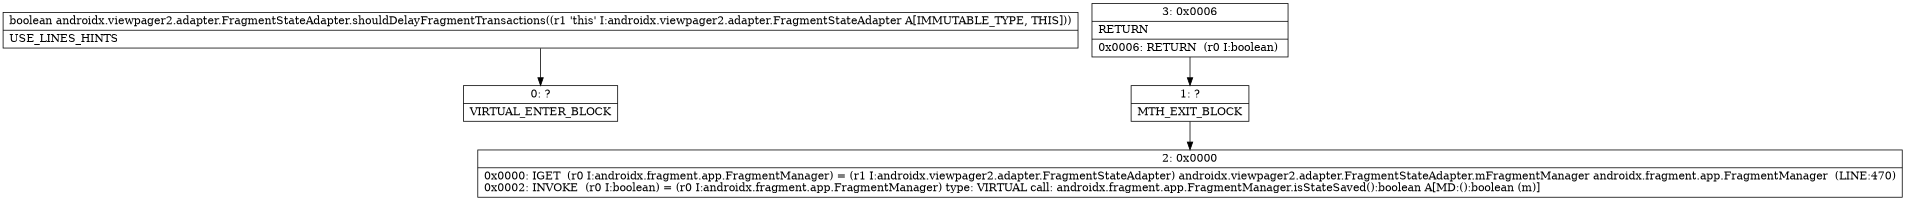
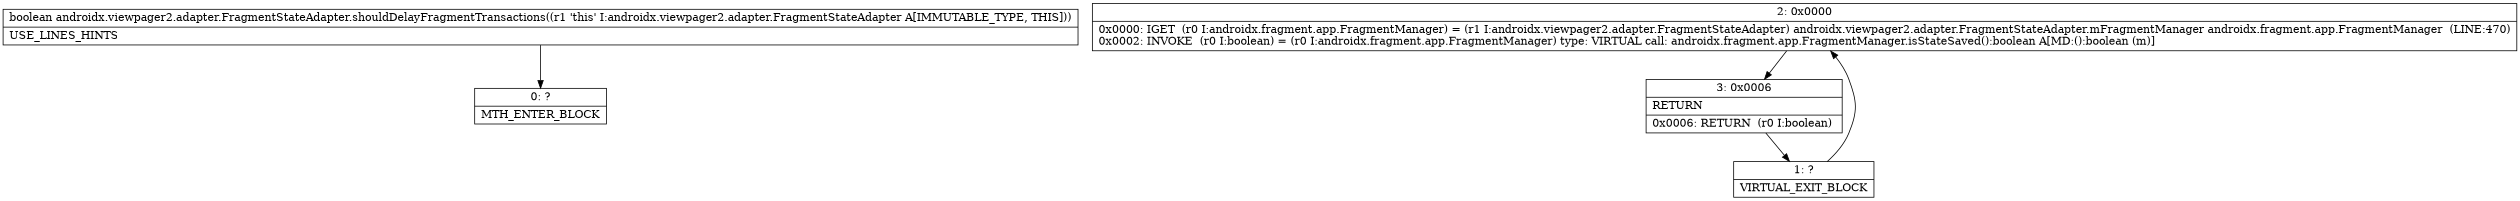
none -> (1778, 62)
(541, 112) -> (541, 115)
(1190, 112) -> (1804, 188)
